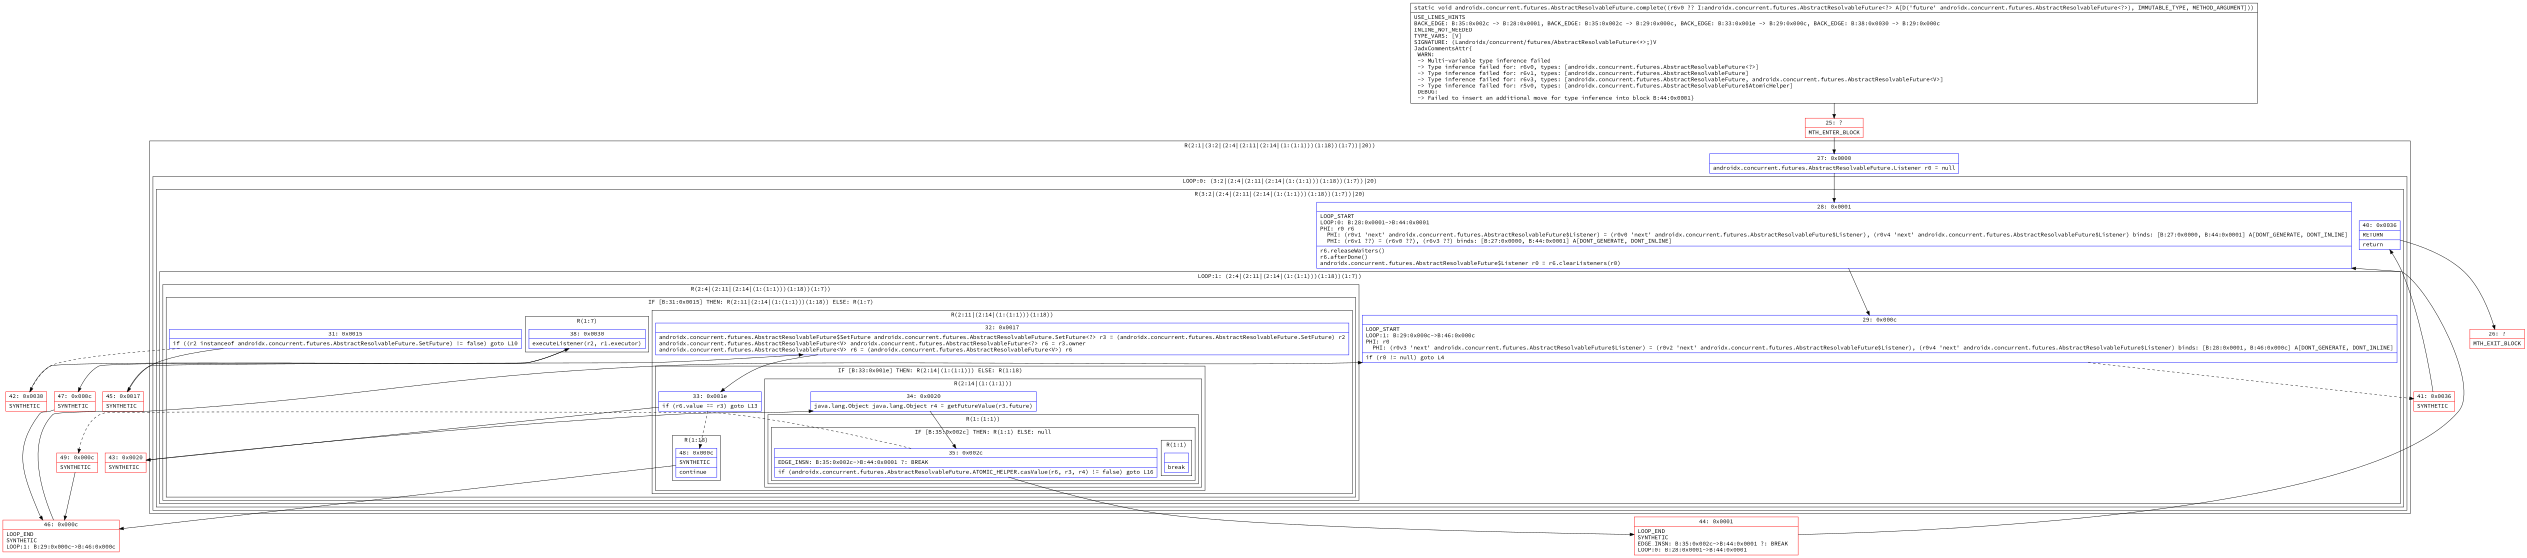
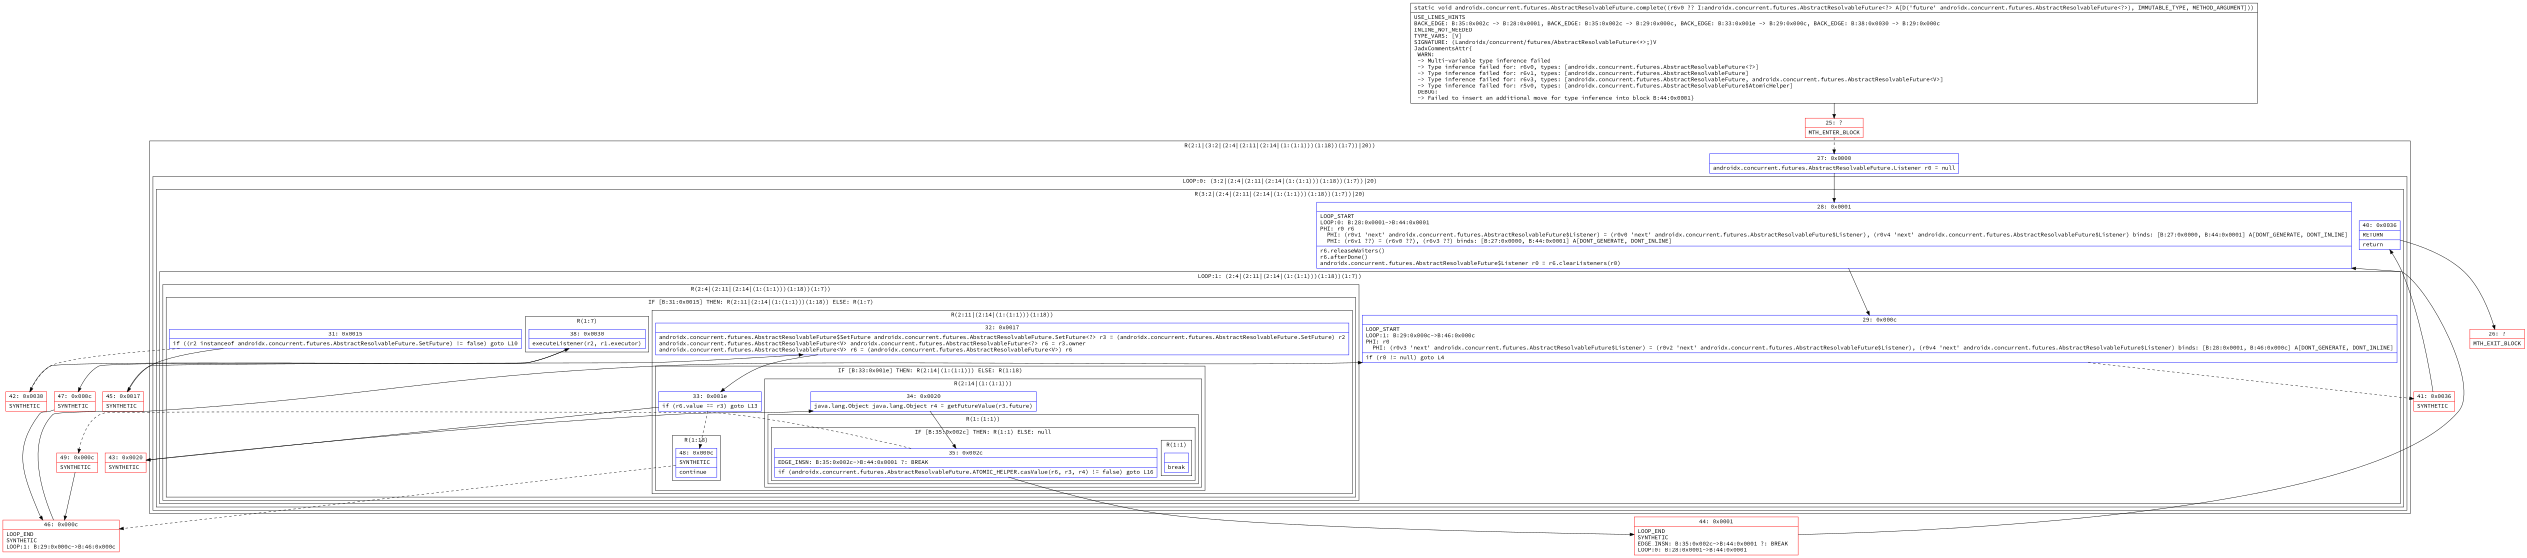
(1834, 144) -> (1834, 144)
(427, 494) -> (427, 494)
